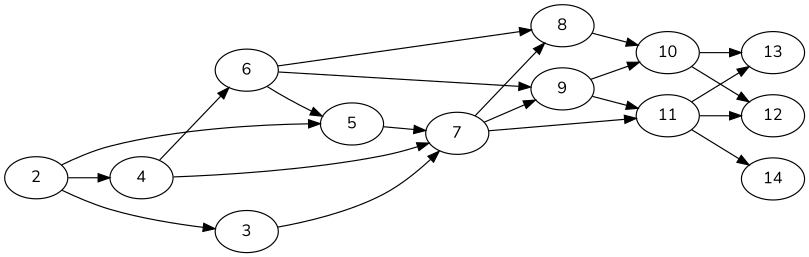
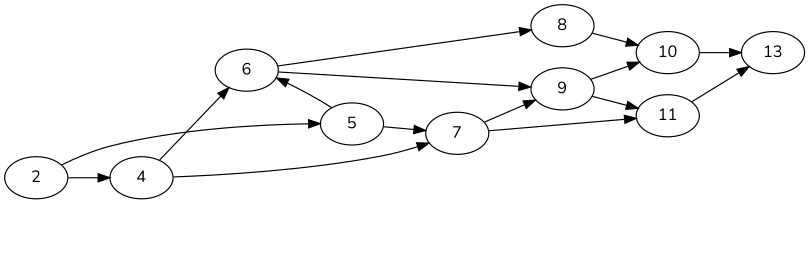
(512, 77) -> none
(289, 99) -> (310, 95)
(773, 116) -> none
(773, 179) -> none
(247, 232) -> none
